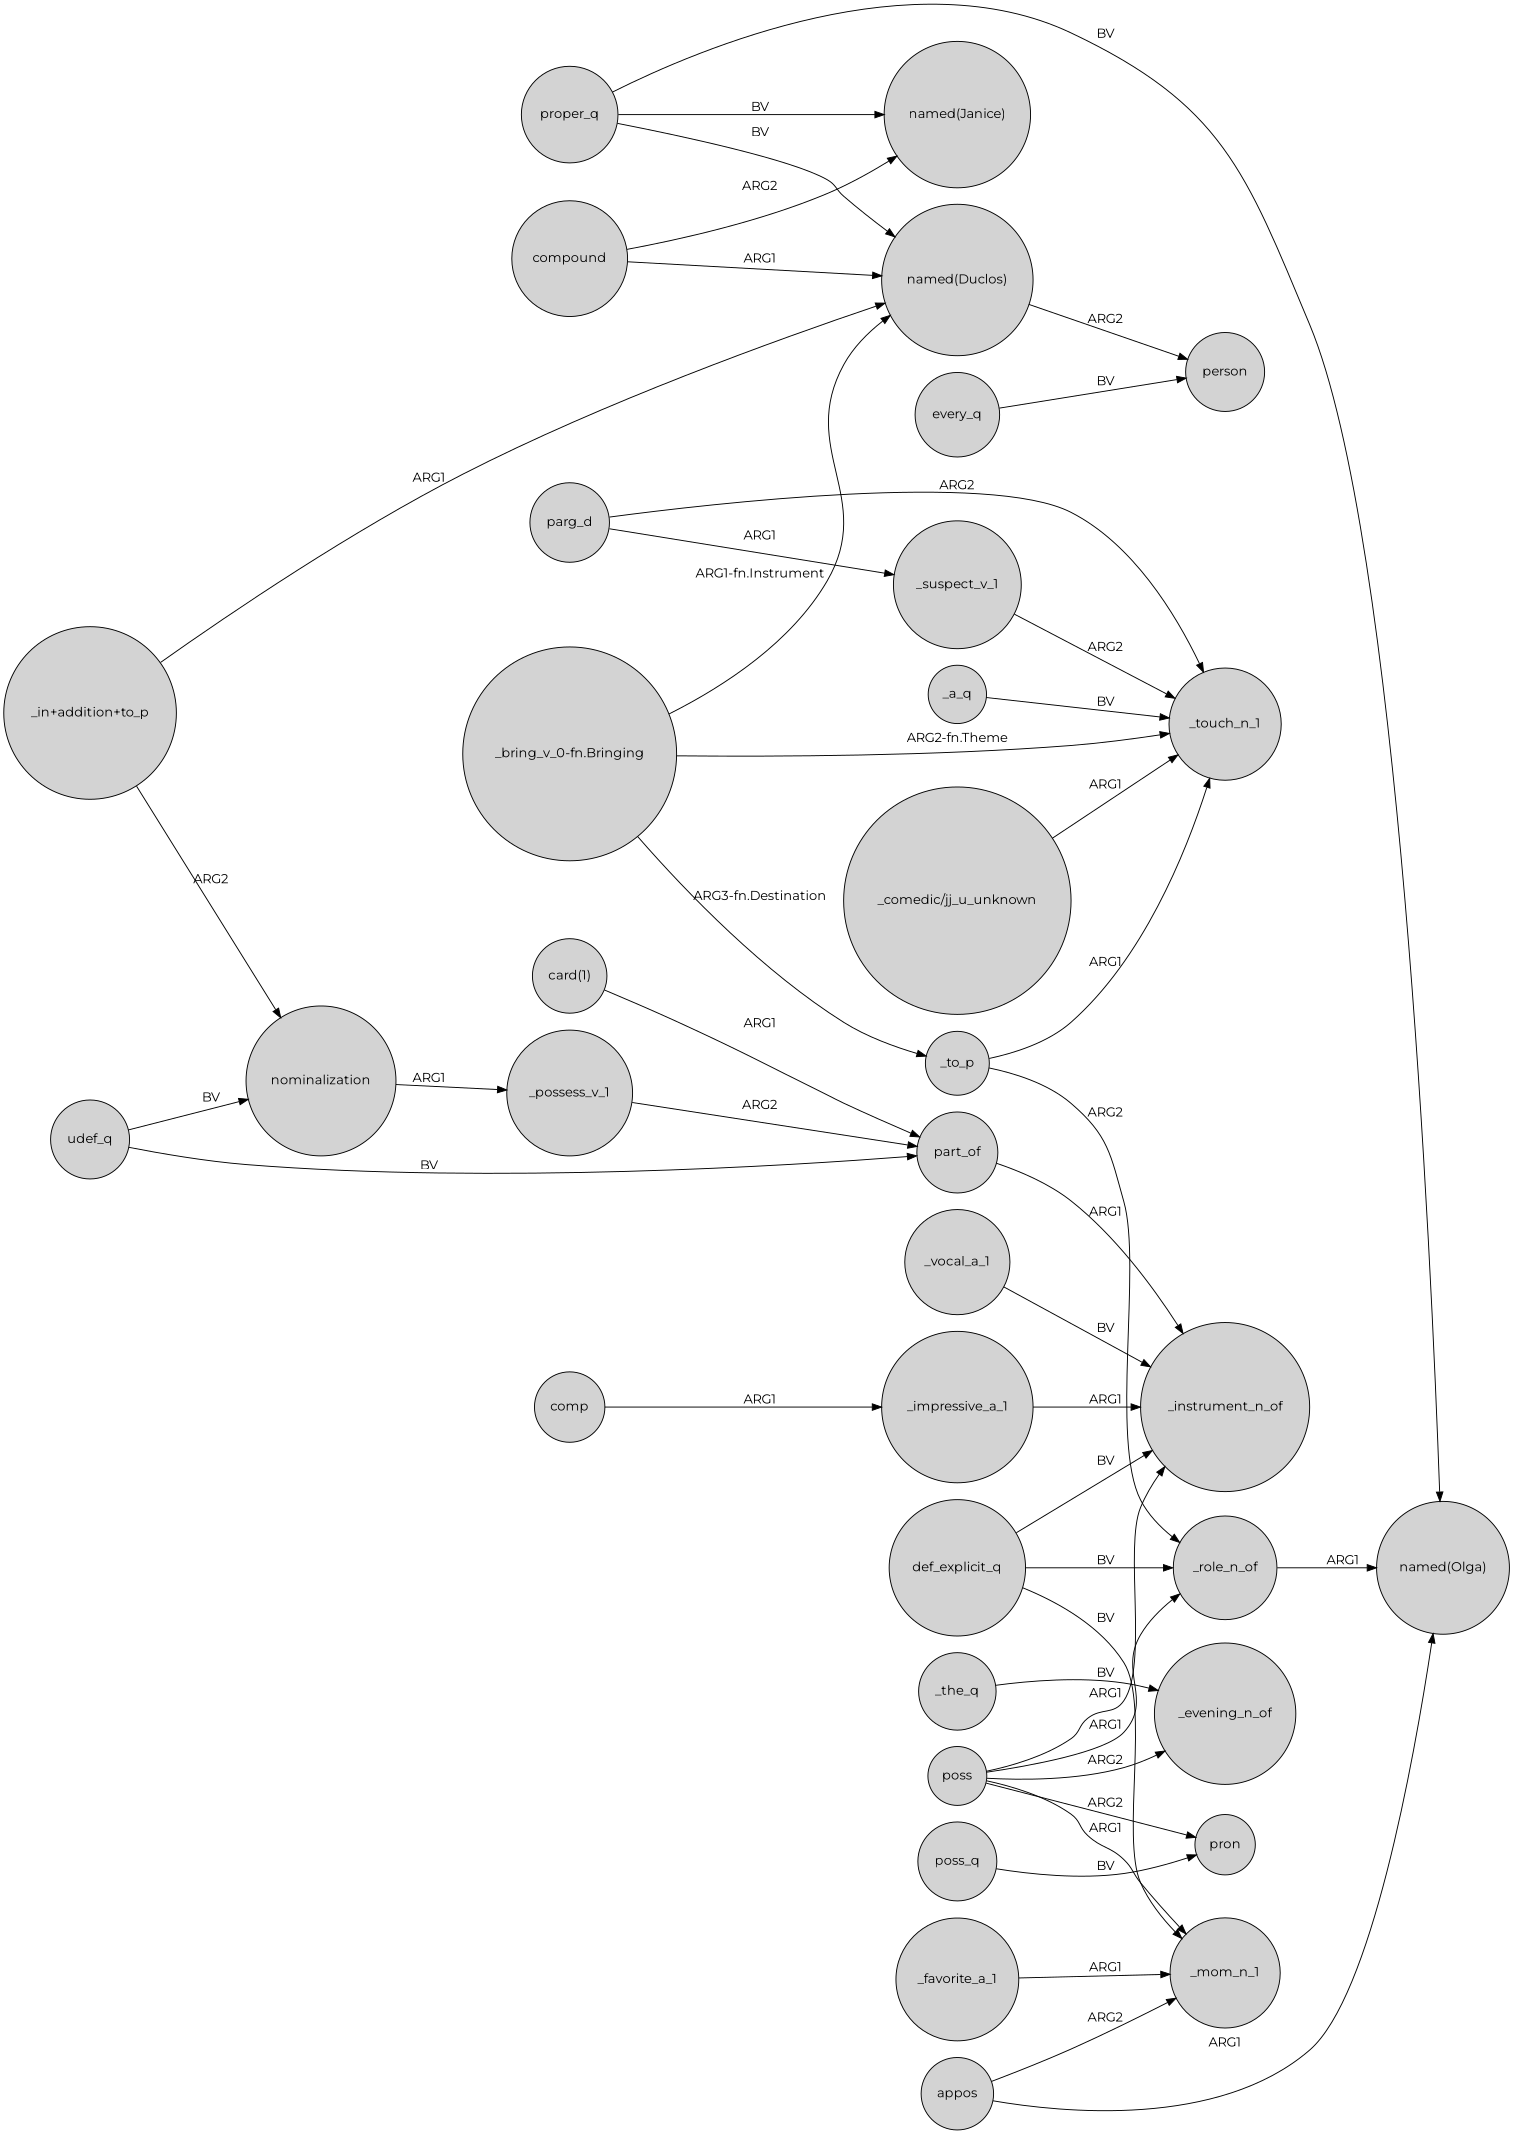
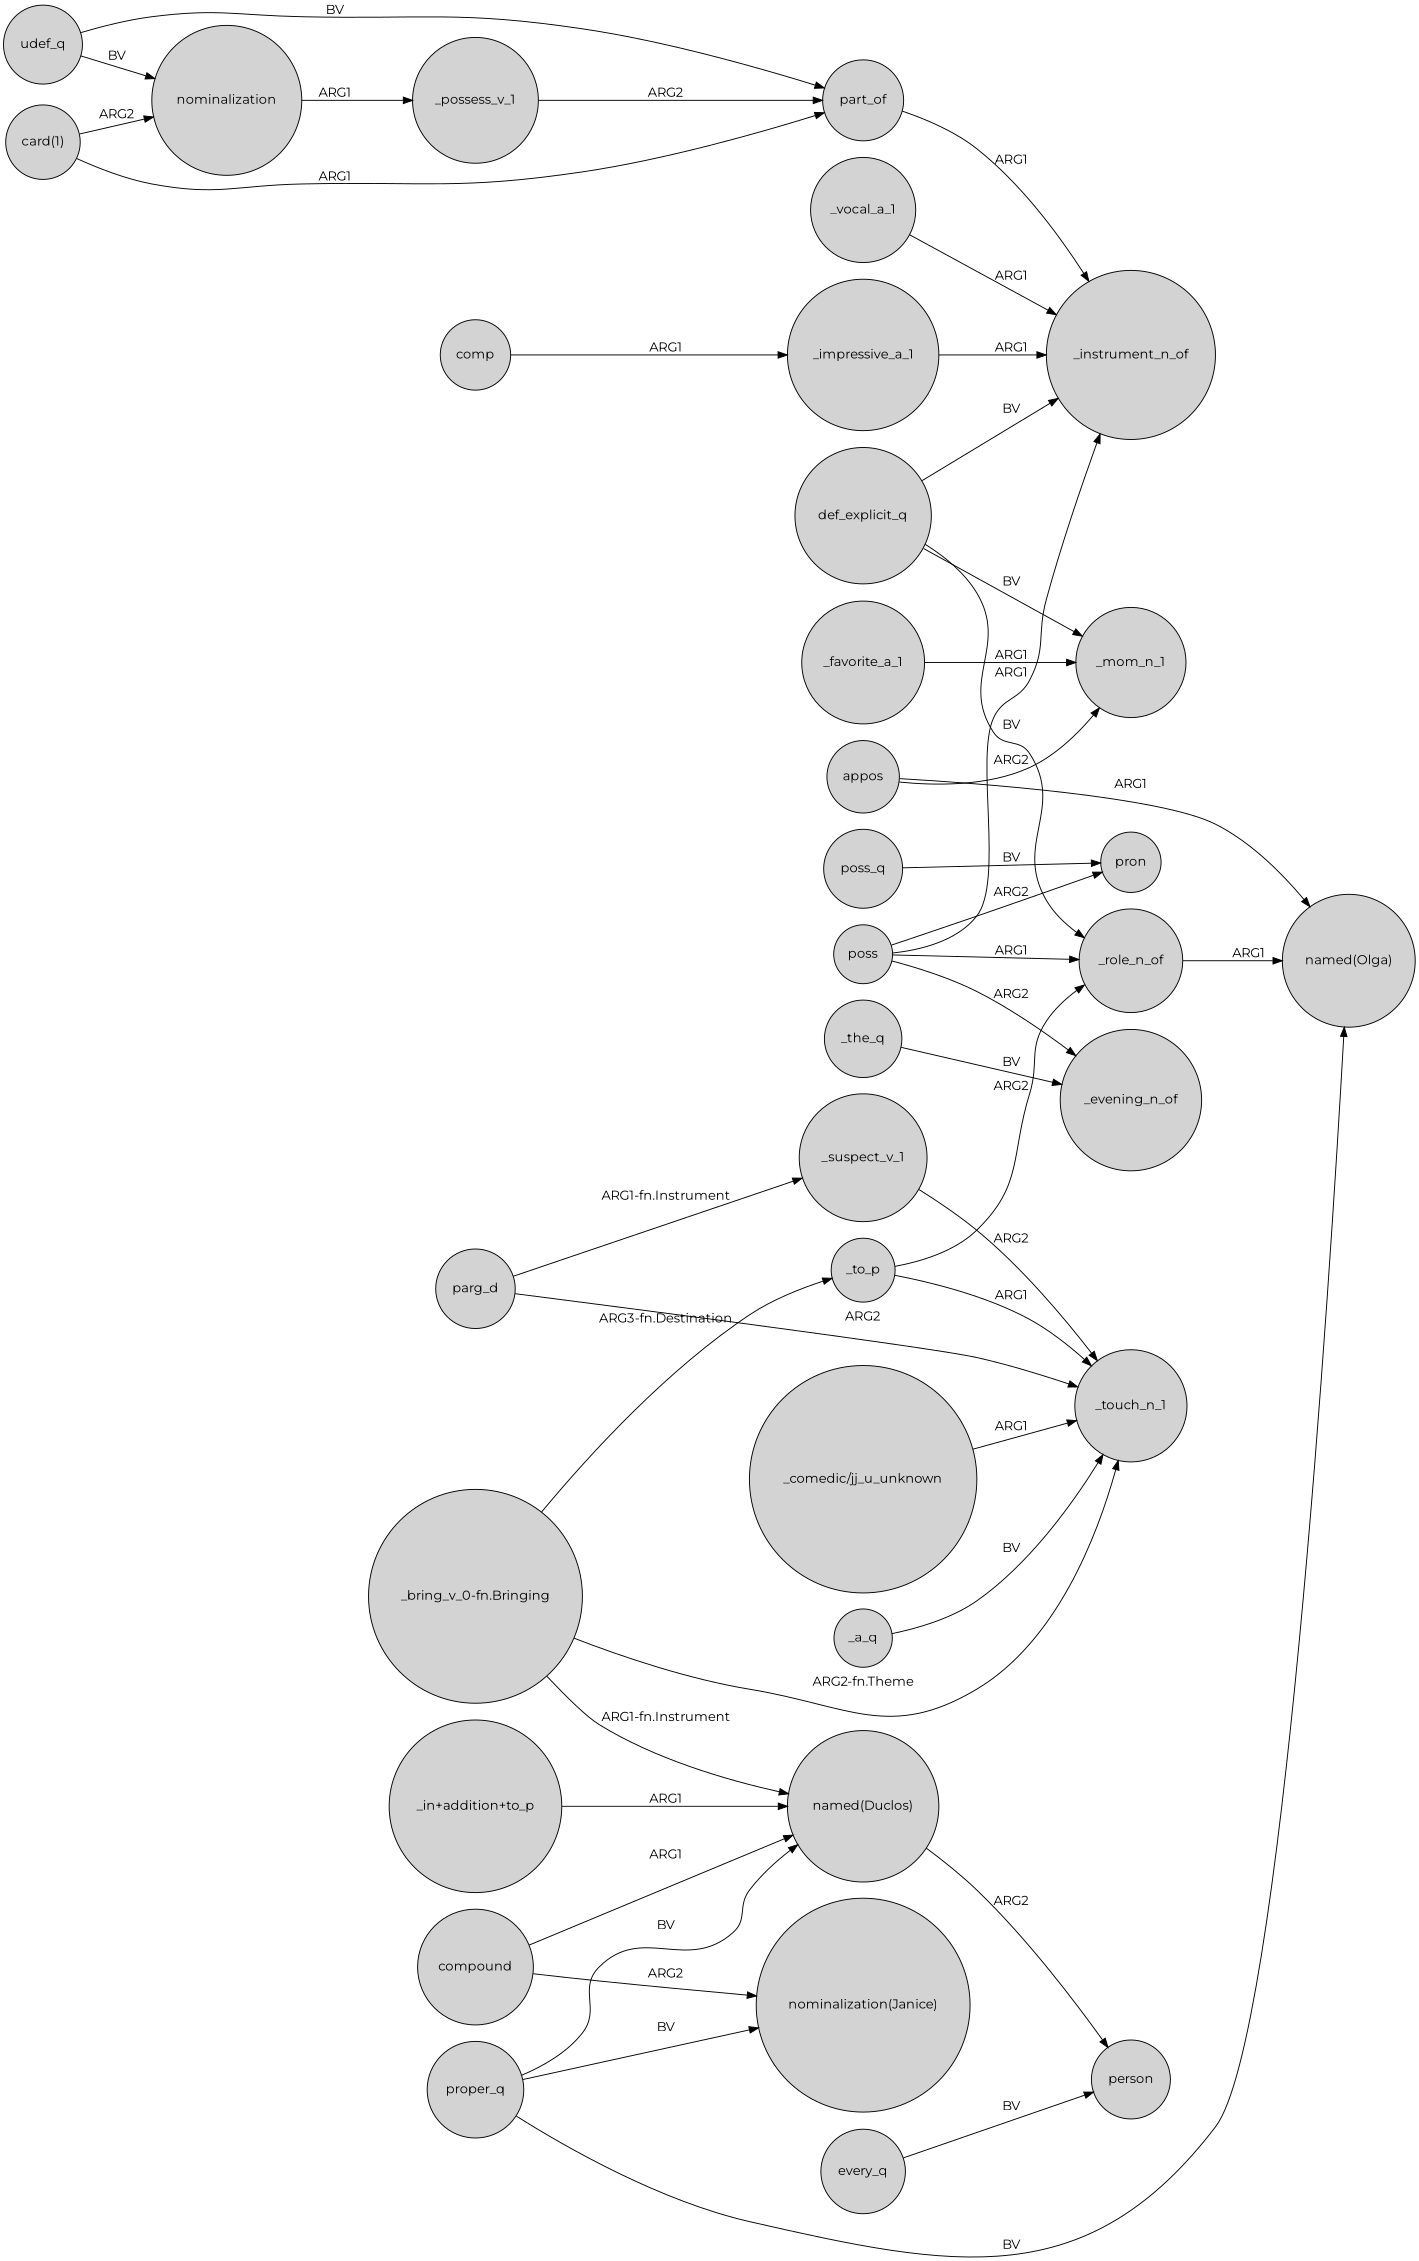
(957, 115) -> (863, 2005)
(760, 536) -> (666, 1196)
(206, 898) -> (112, 127)
(1106, 1329) -> (1011, 276)
(1093, 1840) -> none
